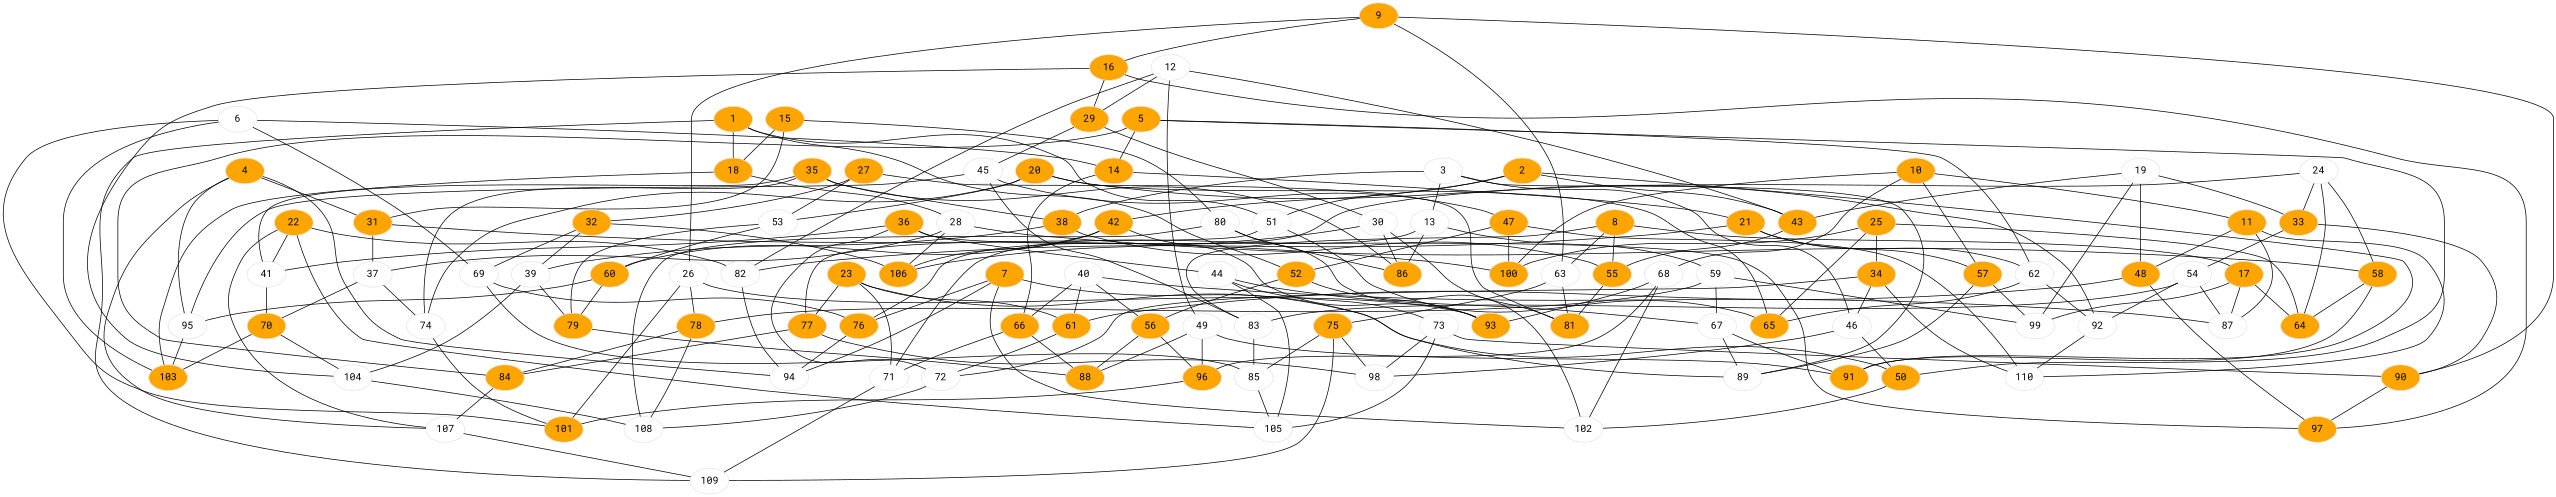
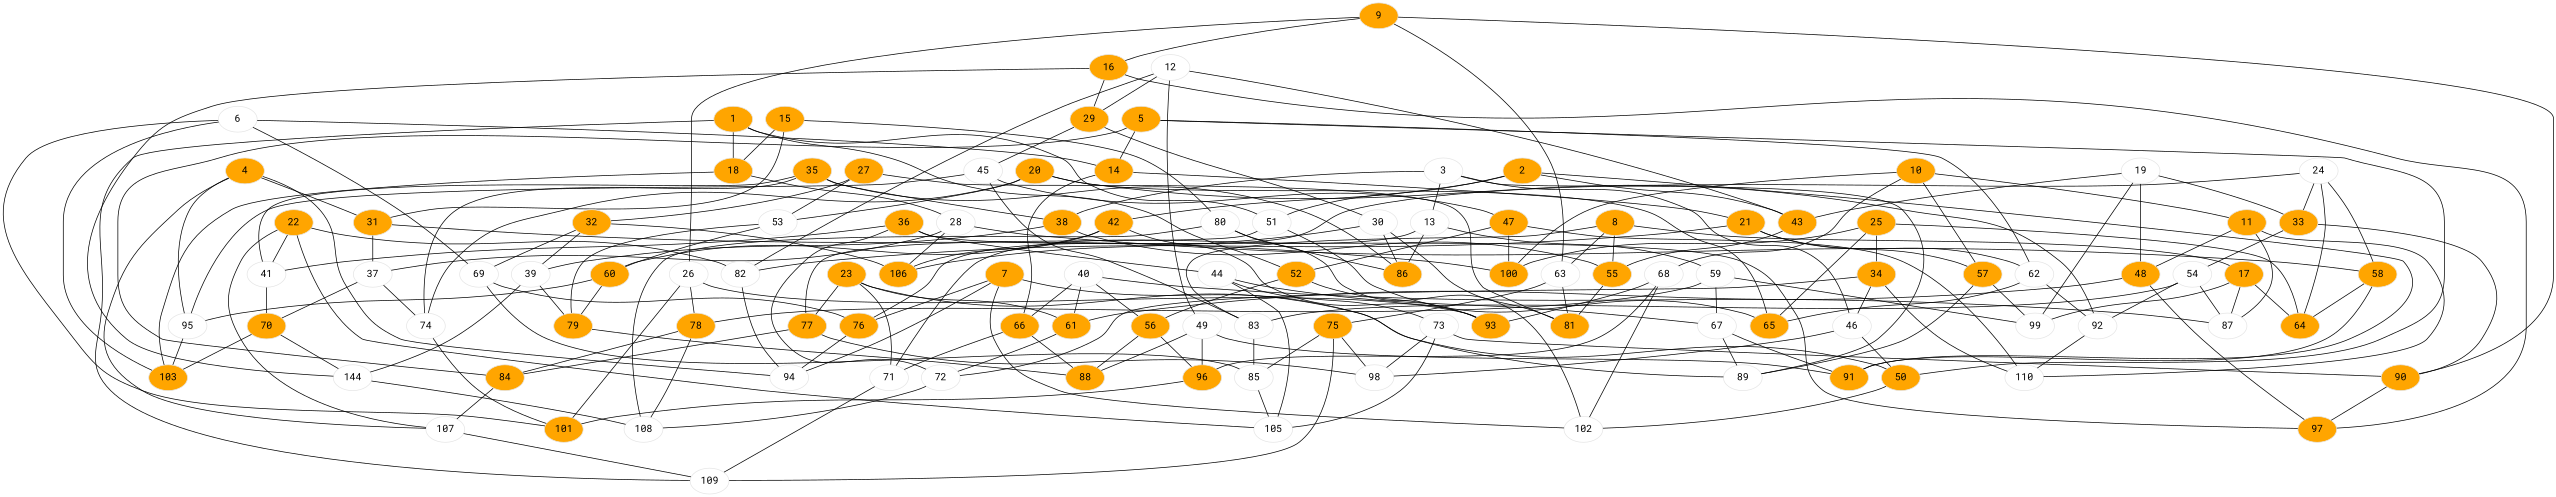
(353, 378) -> (353, 378)
